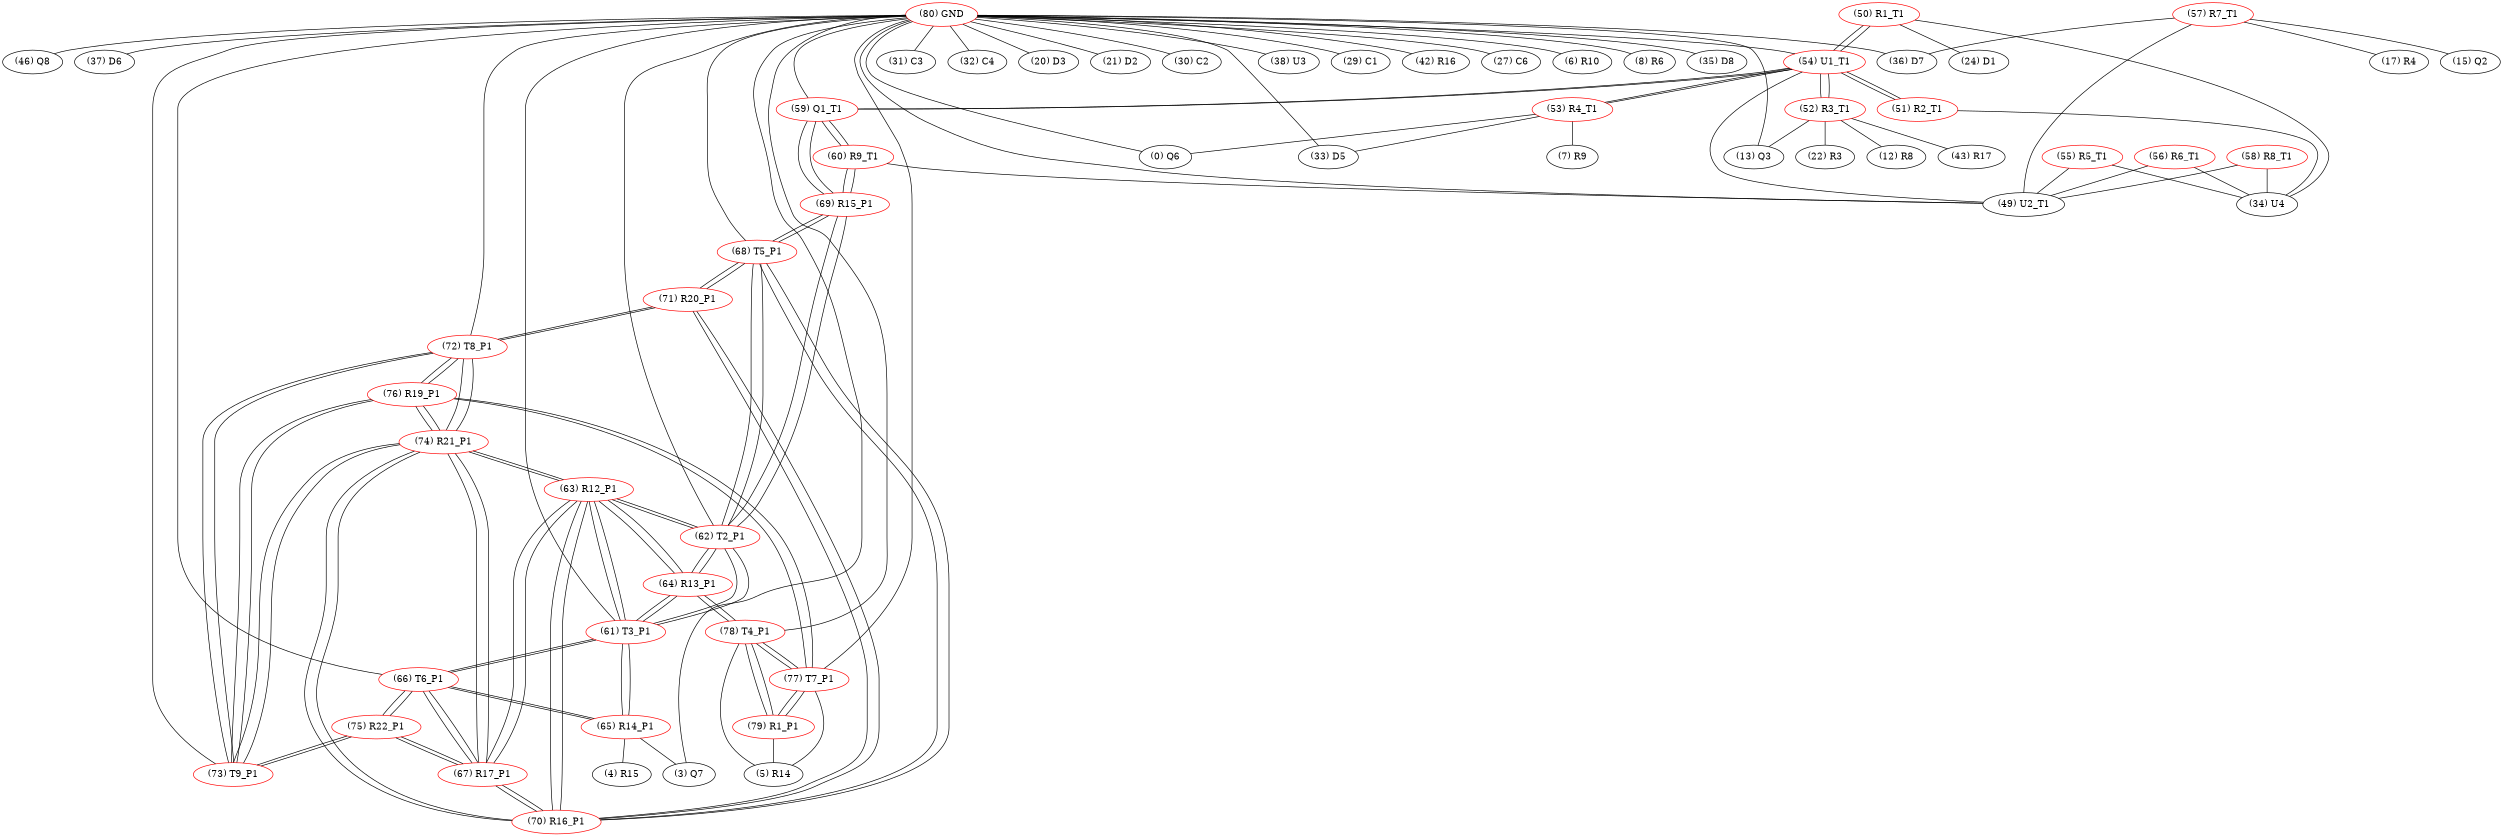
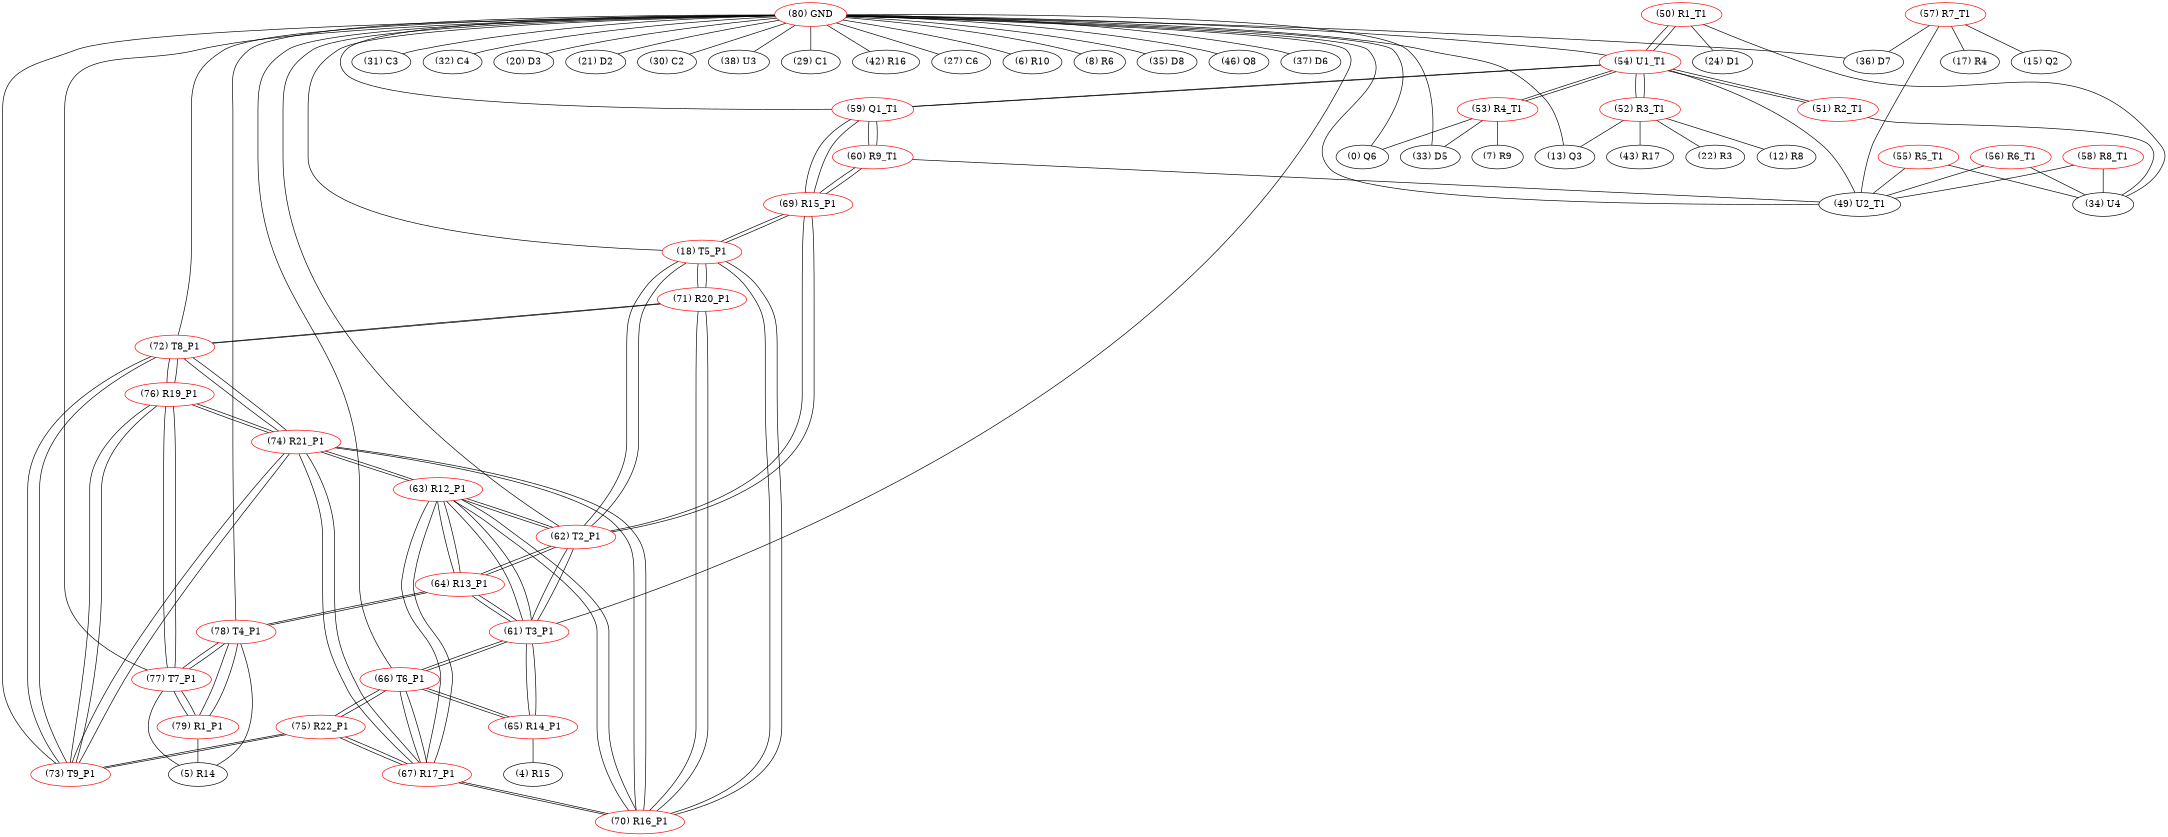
(757, 252) -> (702, 252)
(689, 775) -> none
